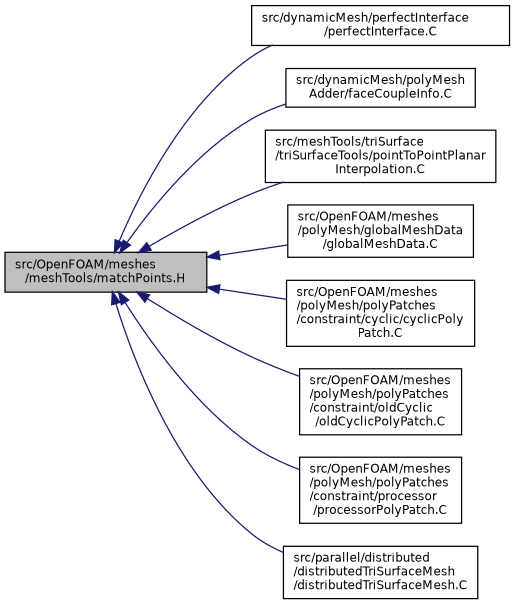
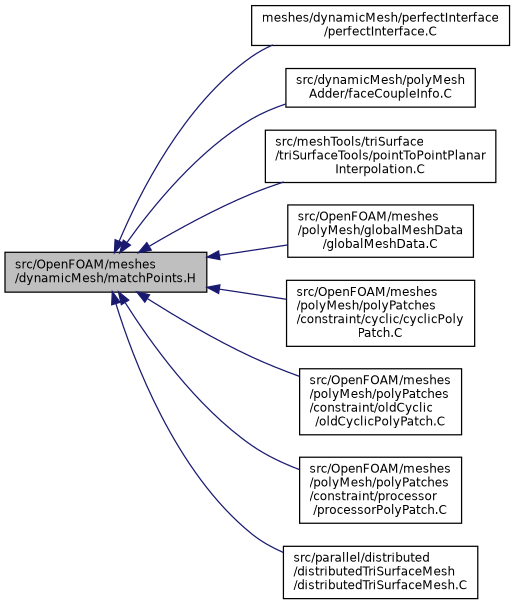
(381, 26) -> (381, 26)
(106, 272) -> (106, 272)
